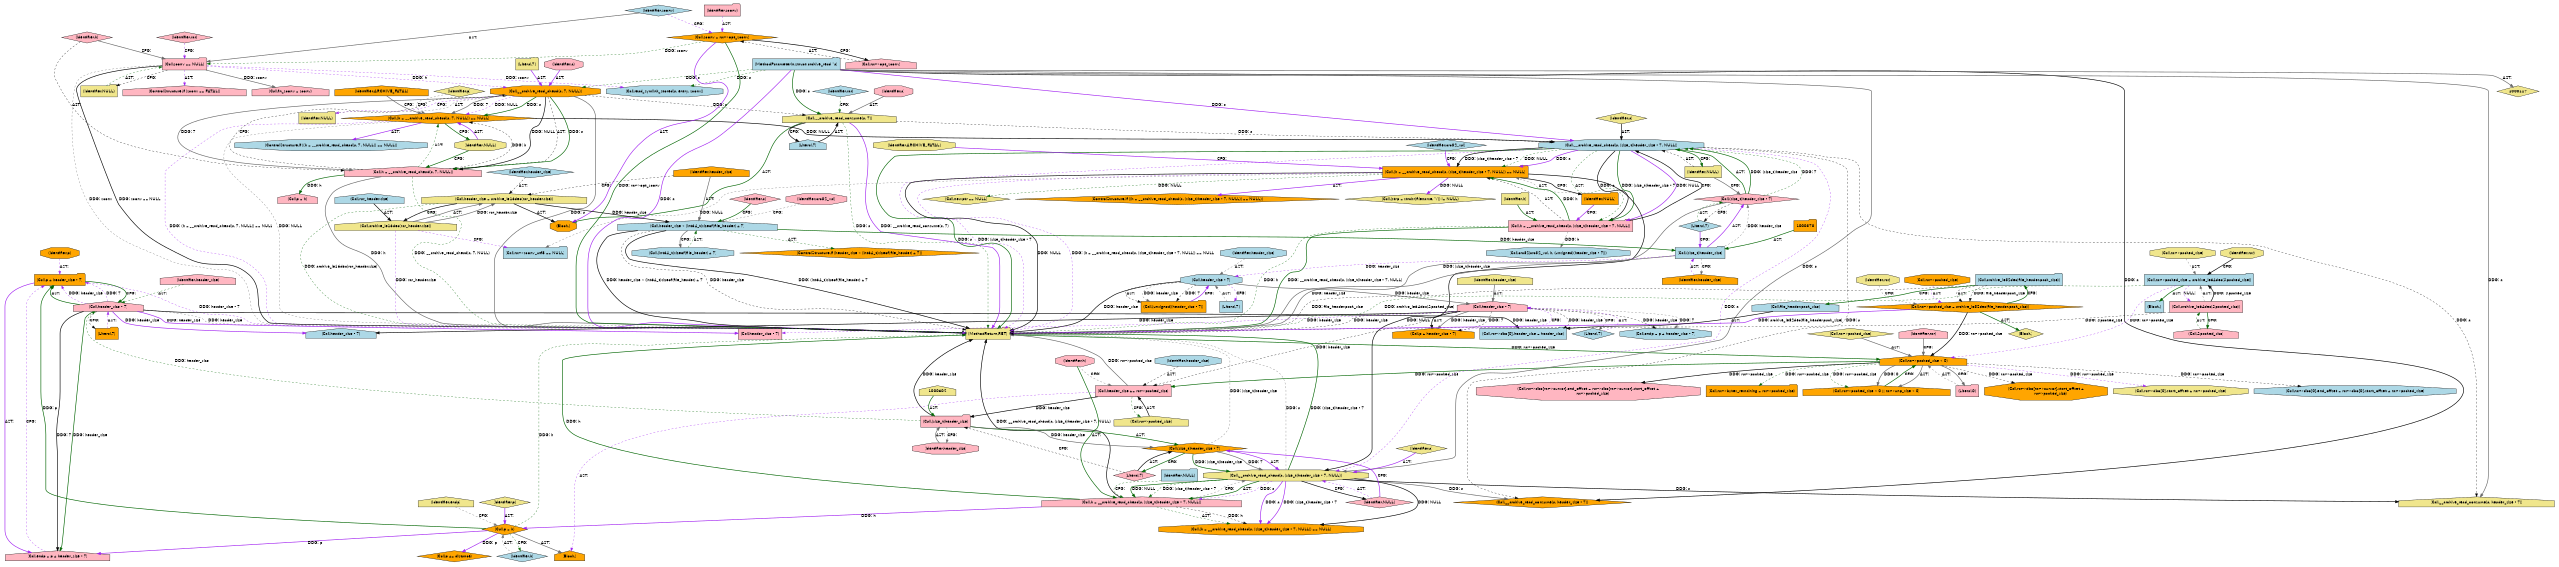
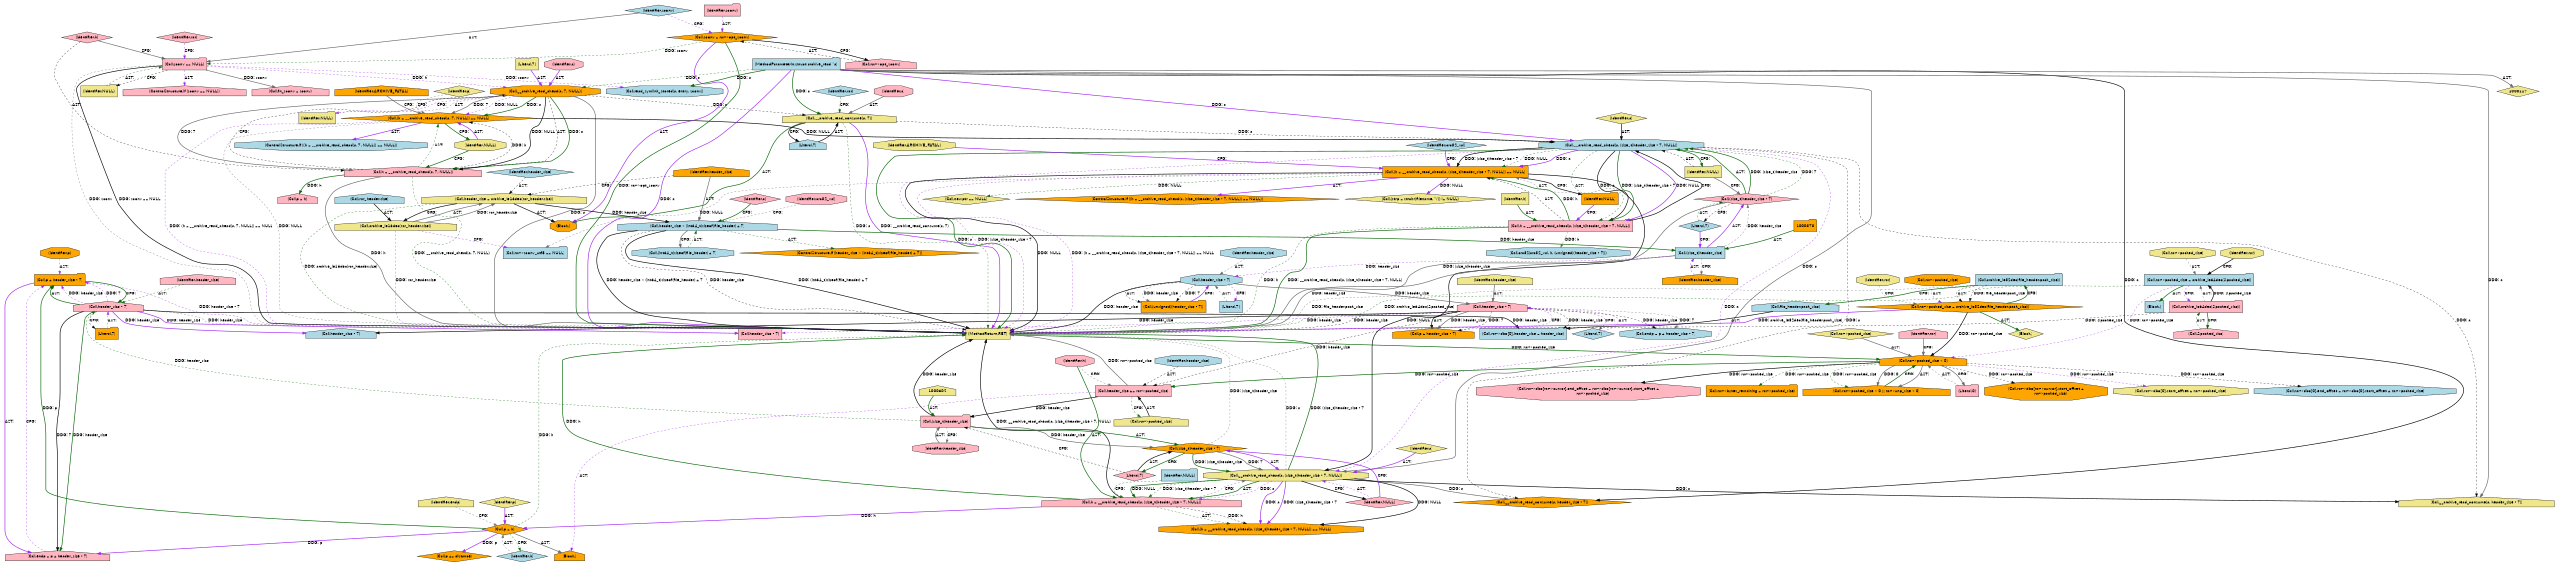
(730, 77) -> (730, 77)
(185, 91) -> (185, 91)
(1489, 291) -> (1489, 291)
(2190, 293) -> (2190, 293)
